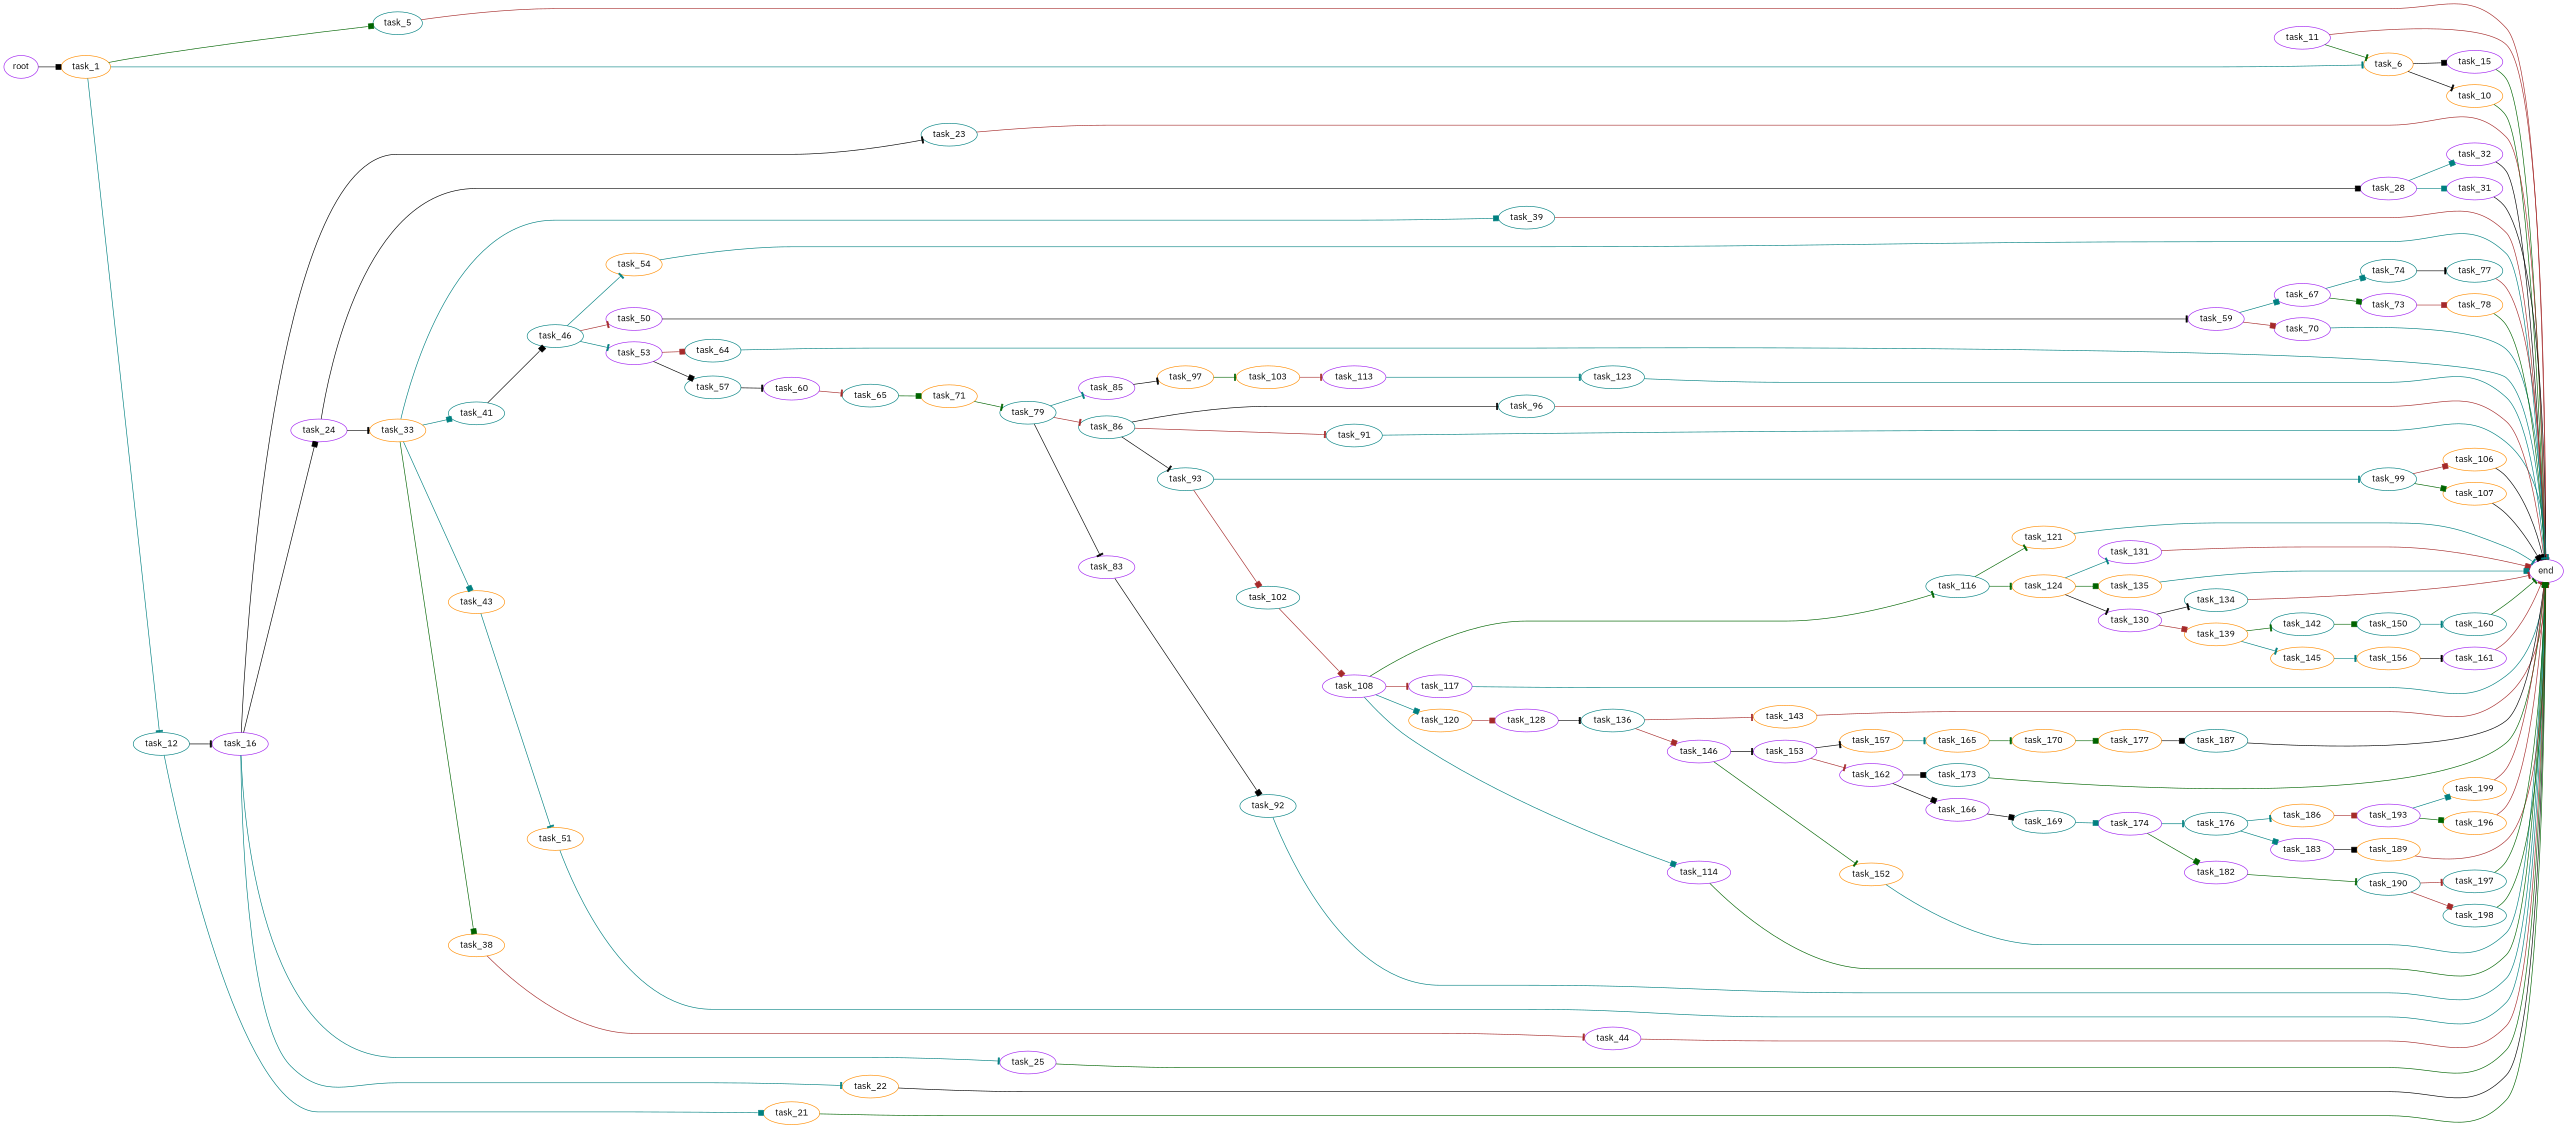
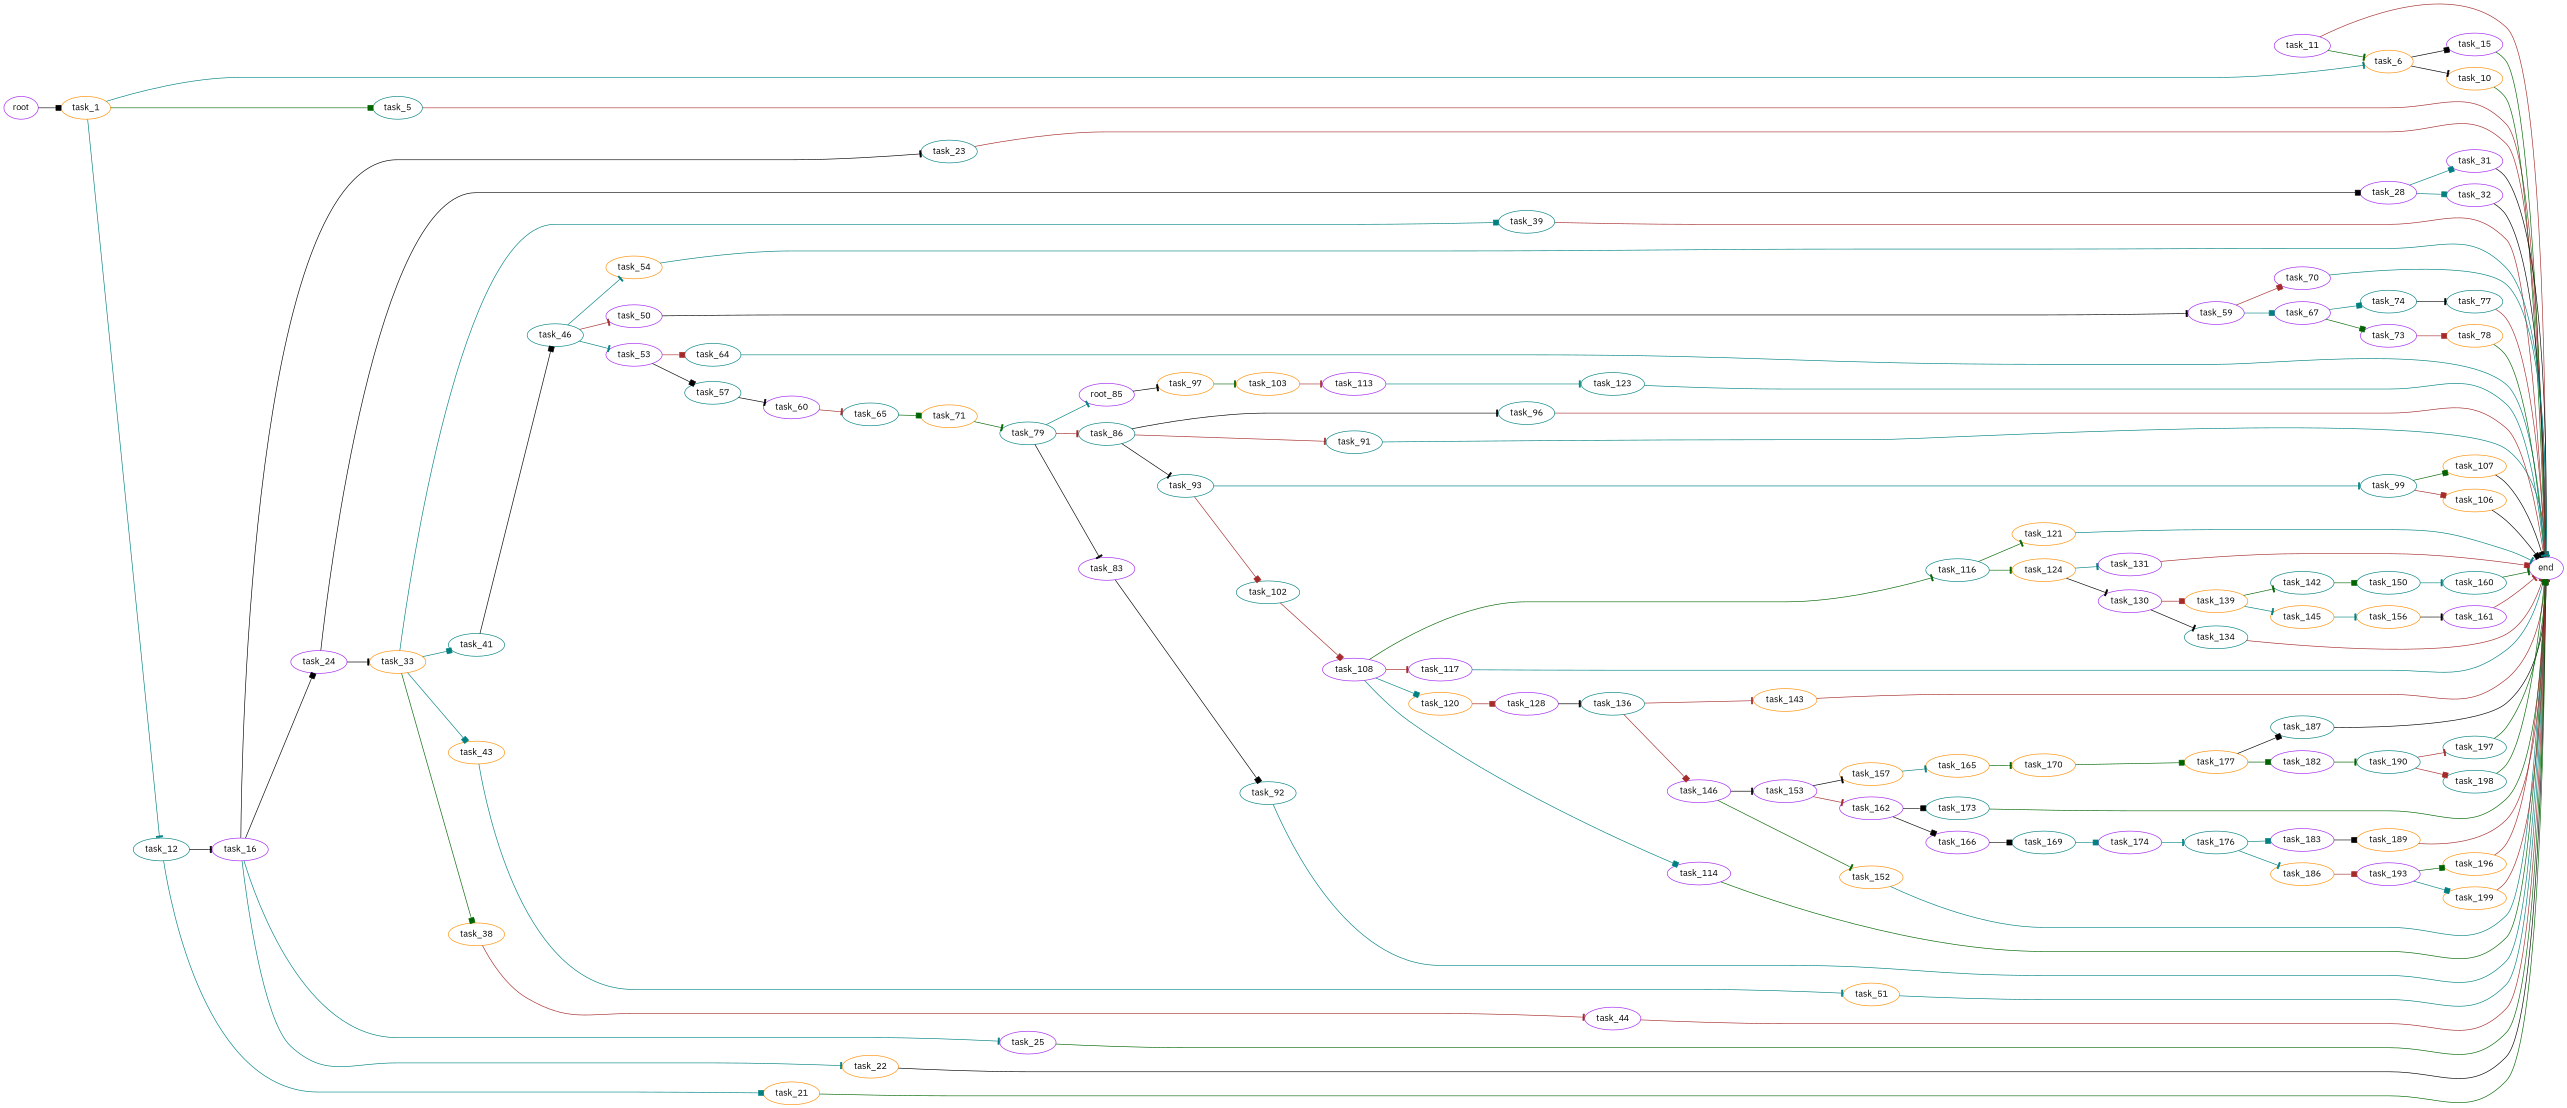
(1107, 388) -> (1107, 395)
(2130, 586) -> none
(2170, 847) -> (2256, 762)
